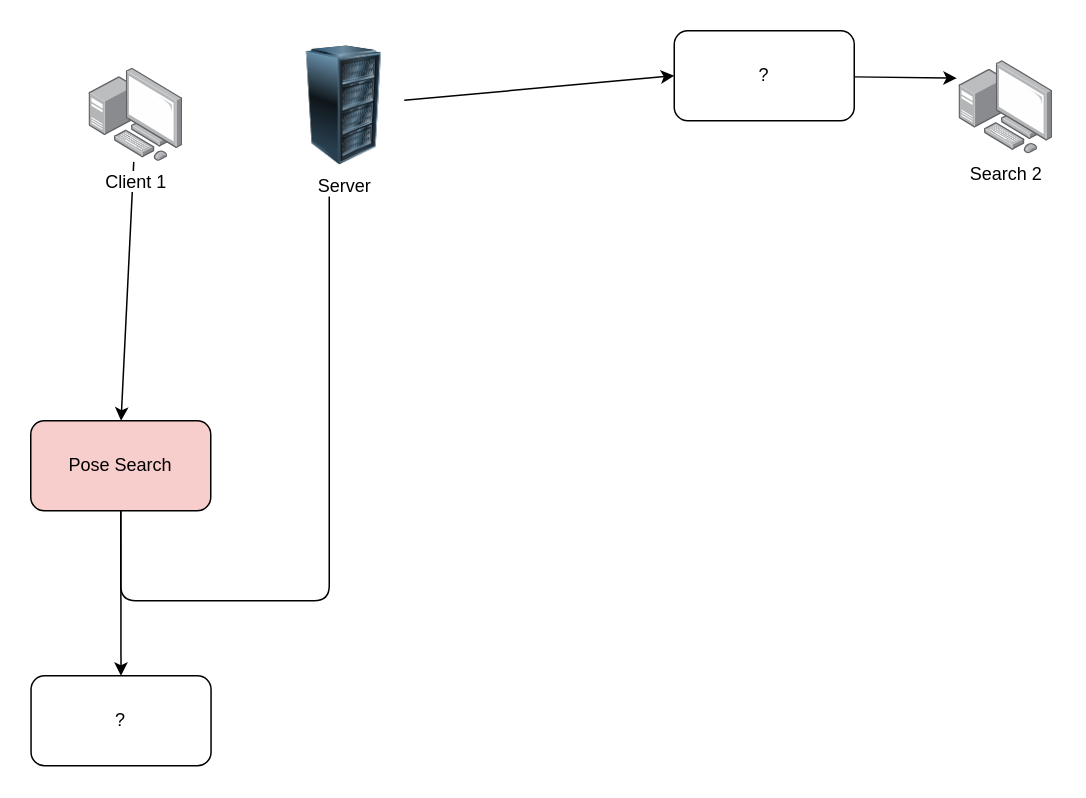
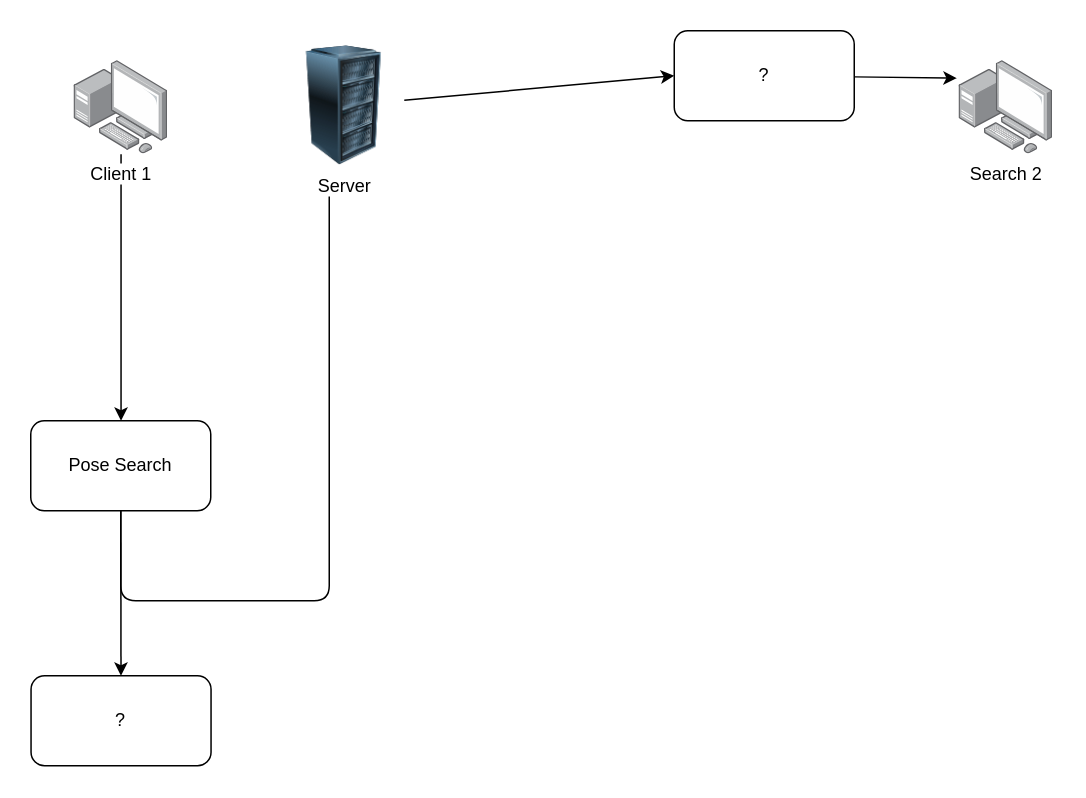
(136, 115) -> (121, 108)
(121, 466) -> (121, 466)
